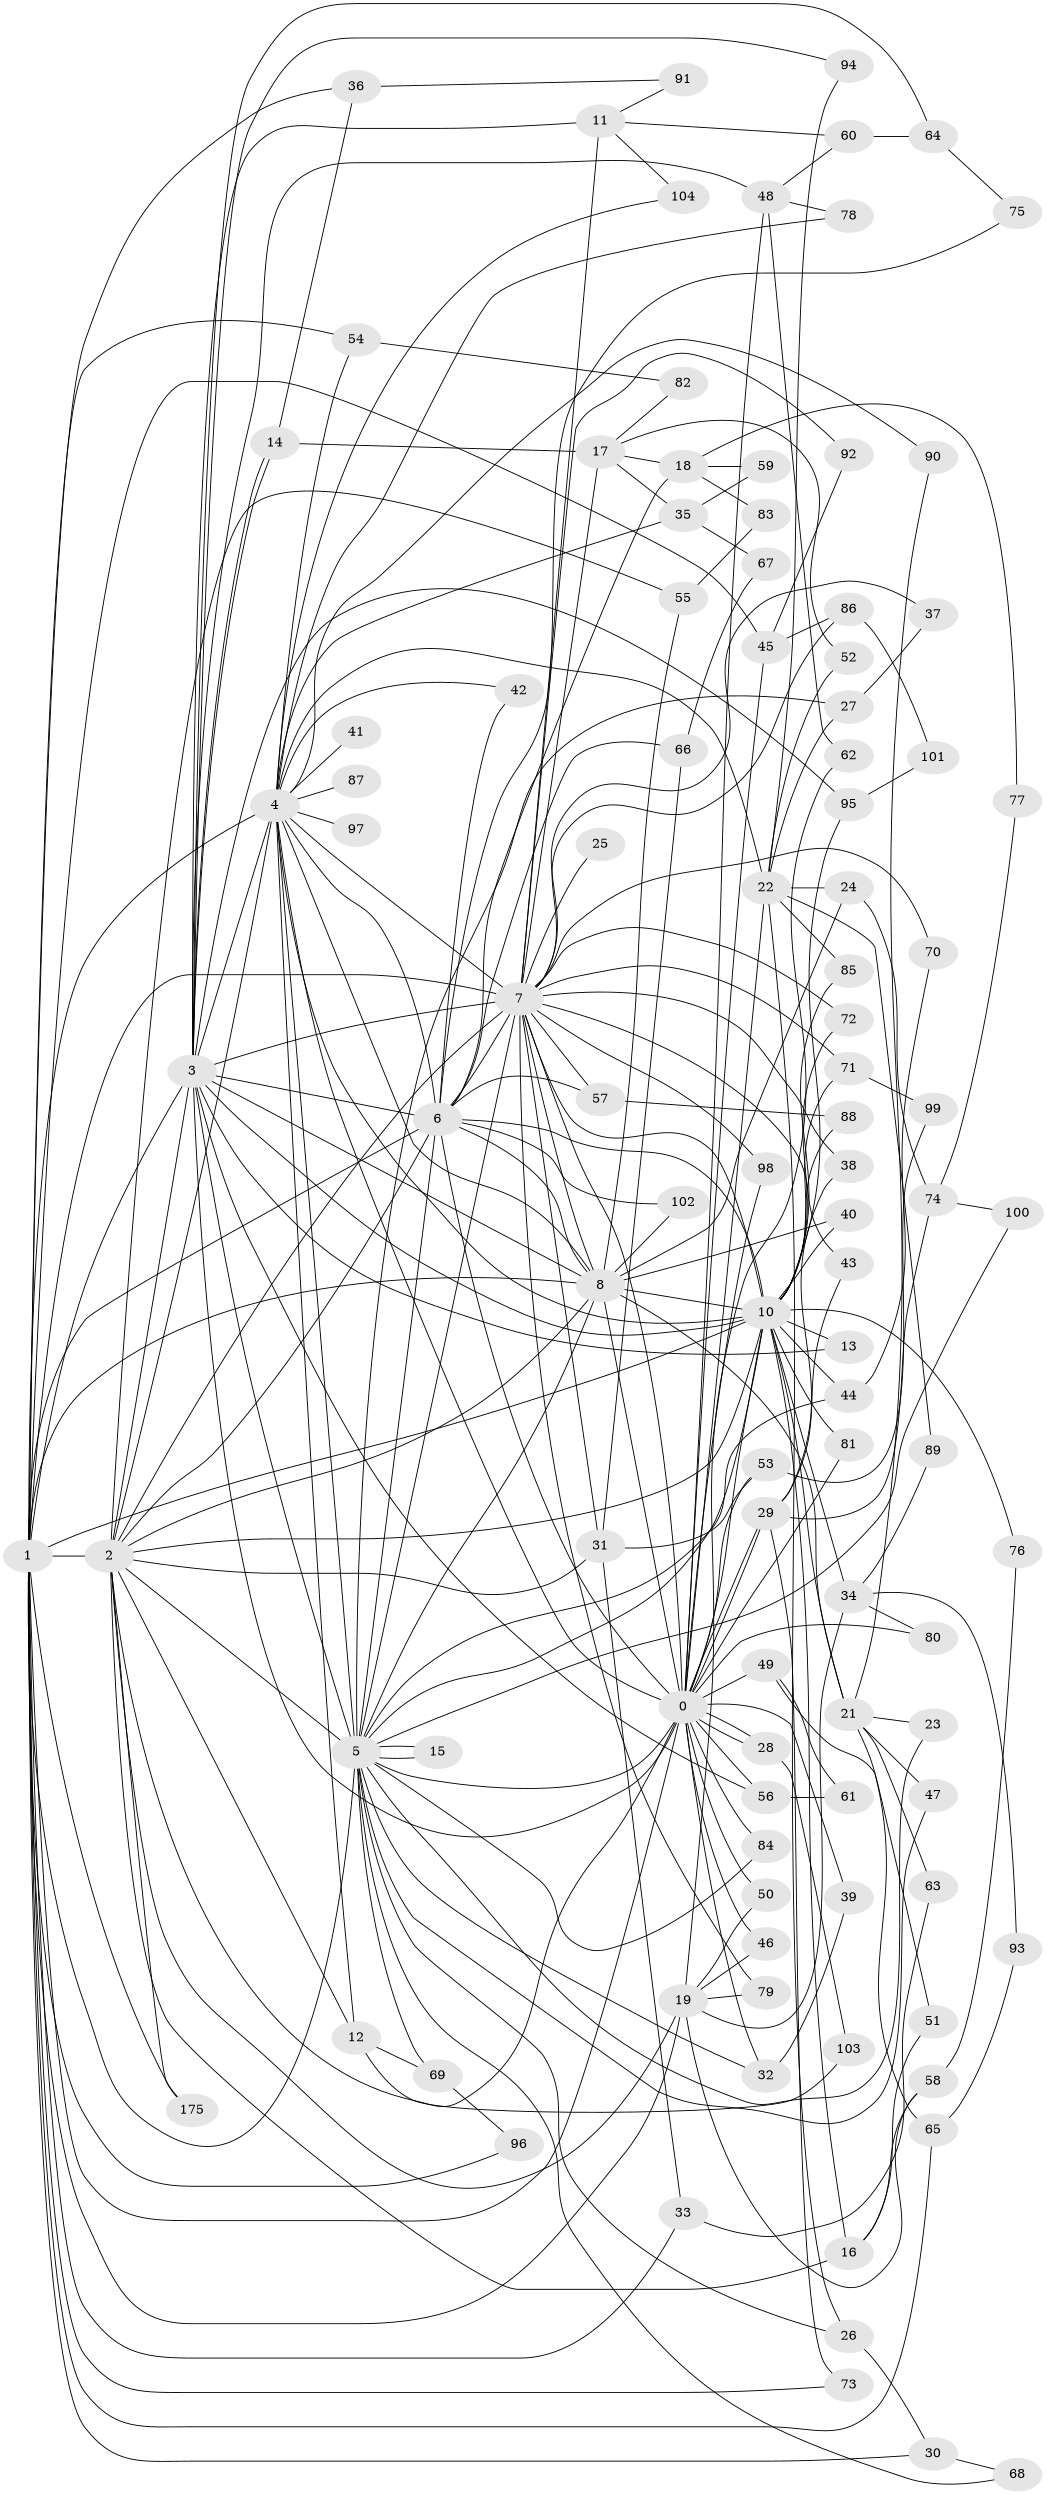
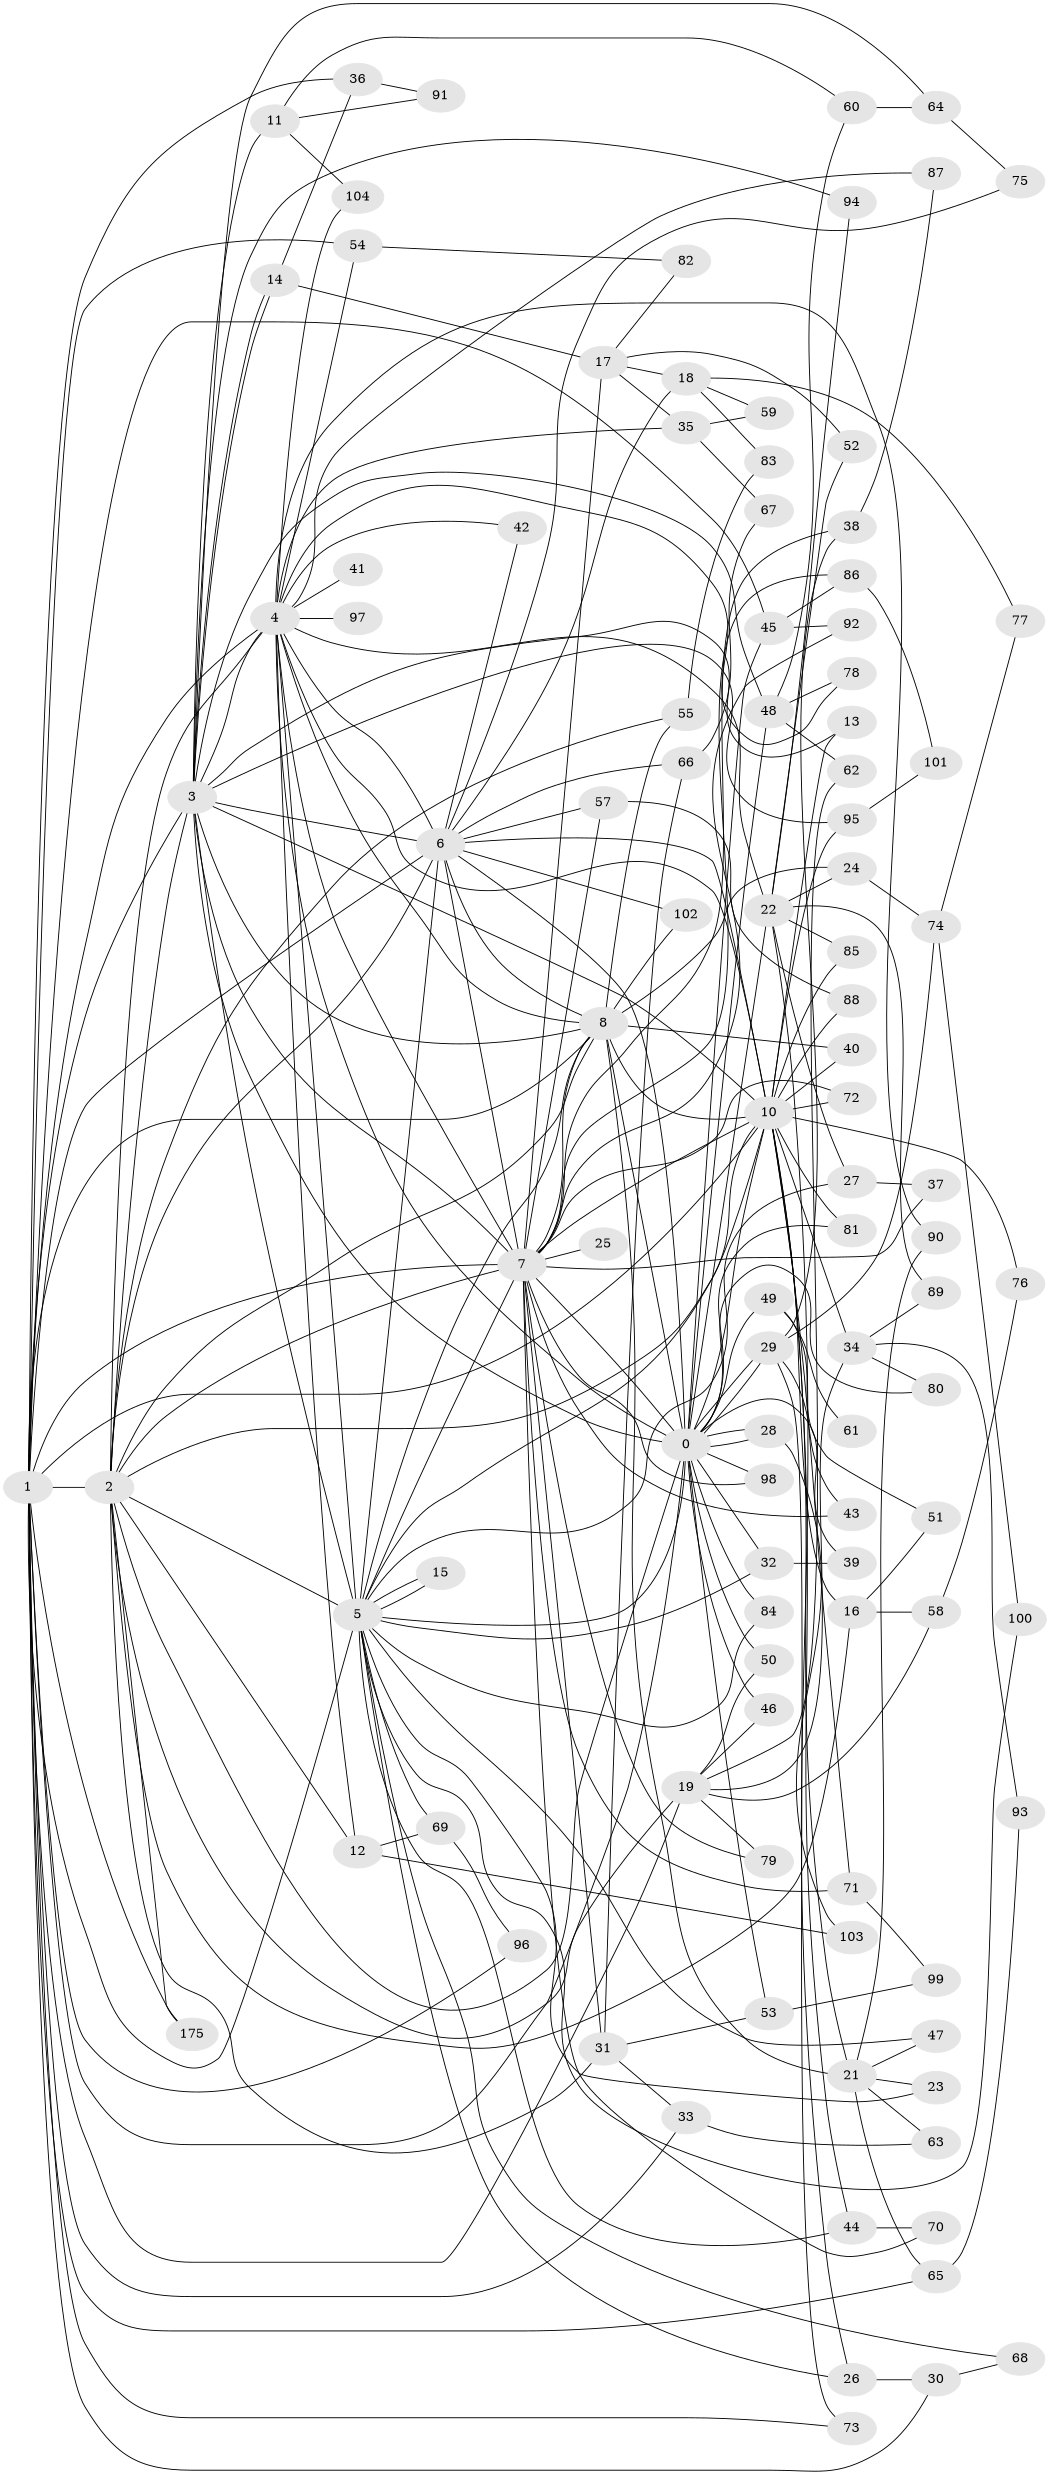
(579, 349) -> none
none -> (907, 353)
(766, 1797) -> none
